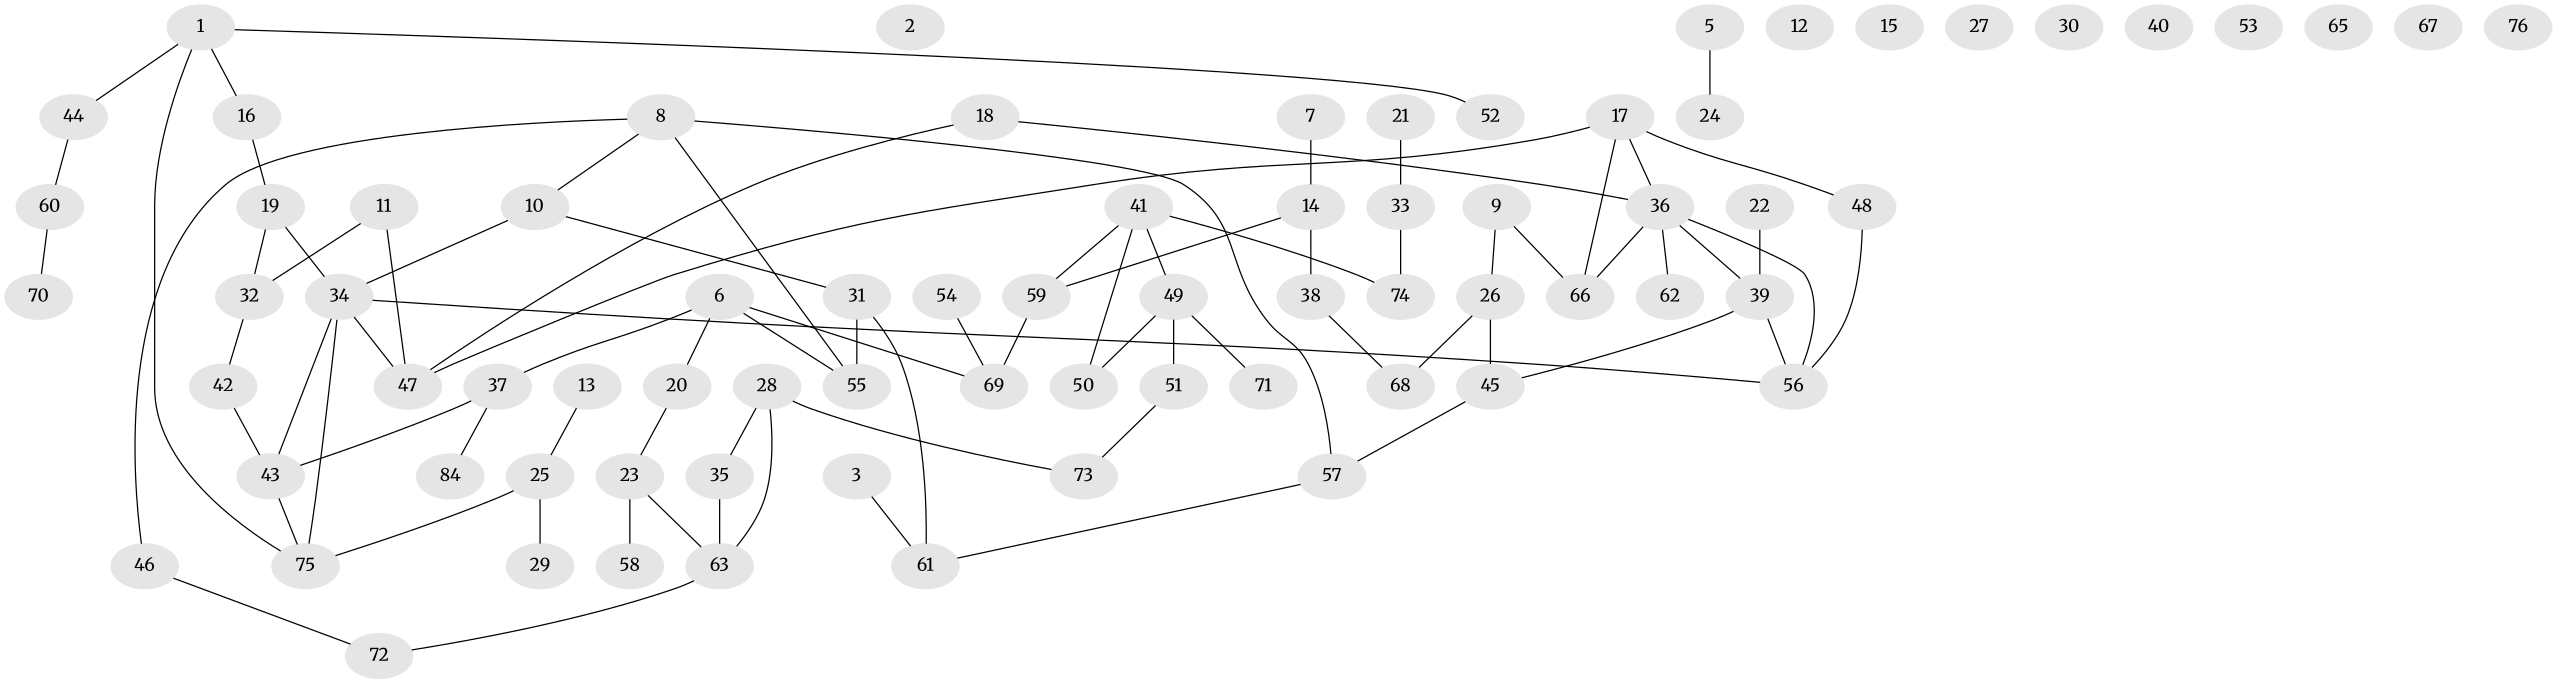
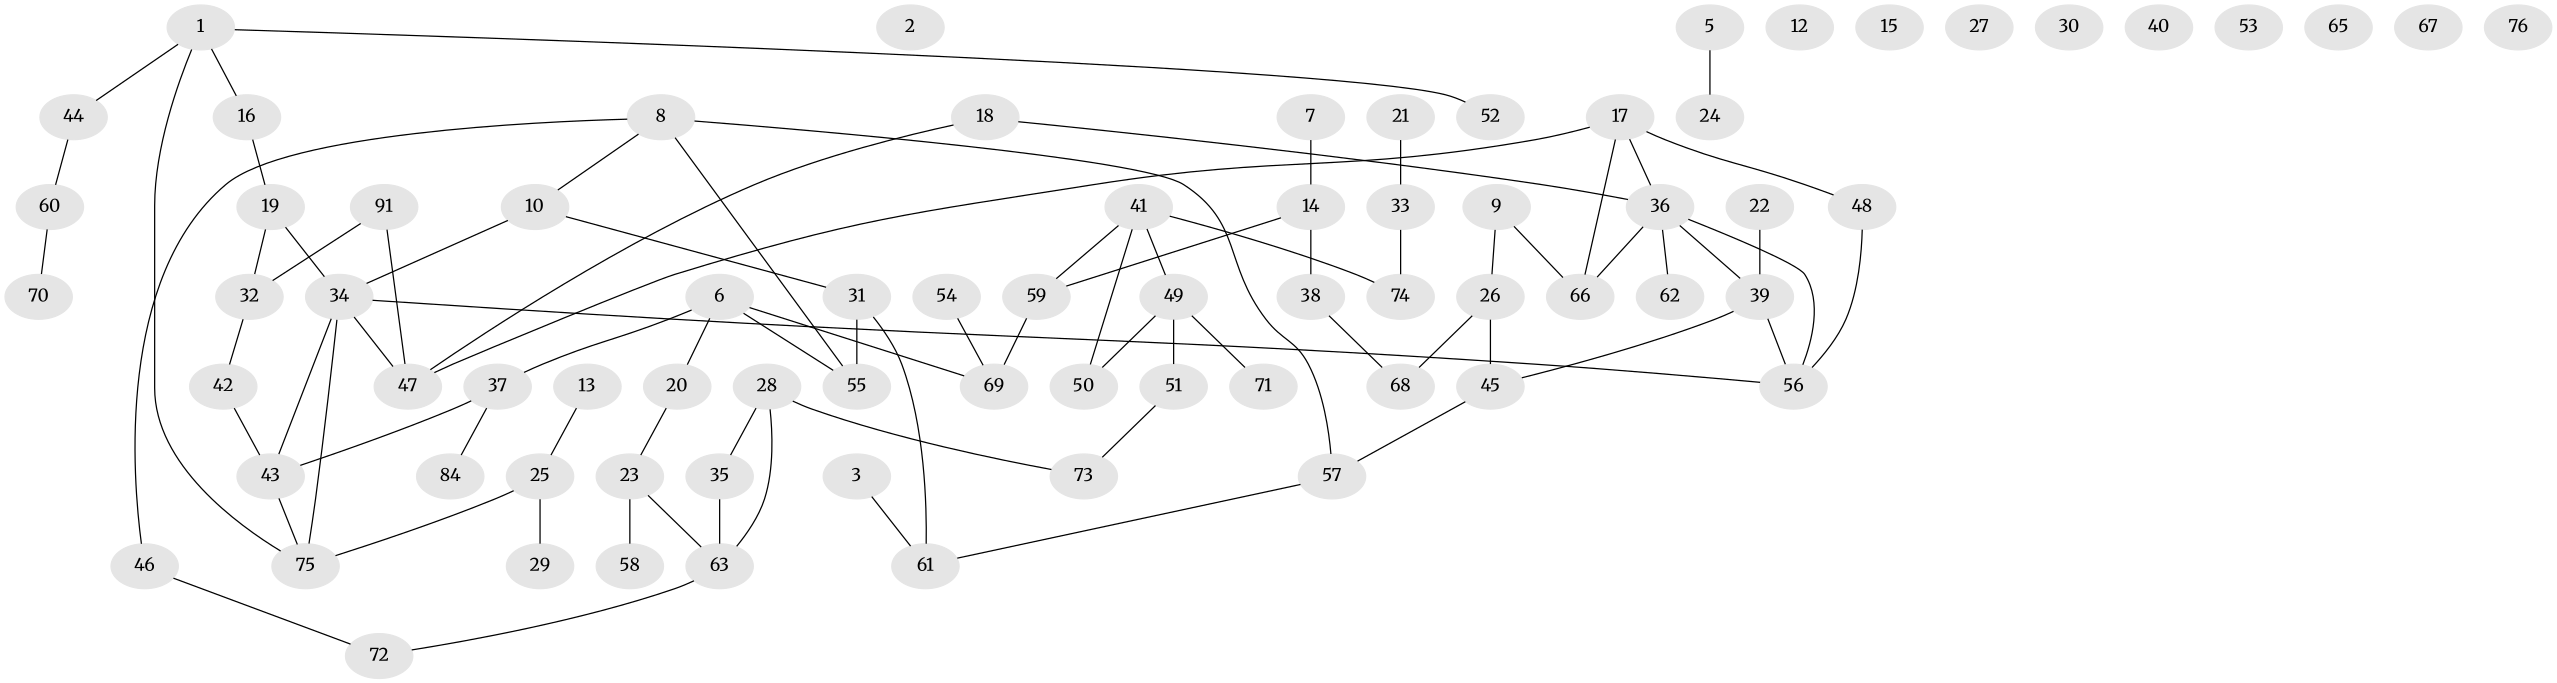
(384, 207) -> (384, 207)
